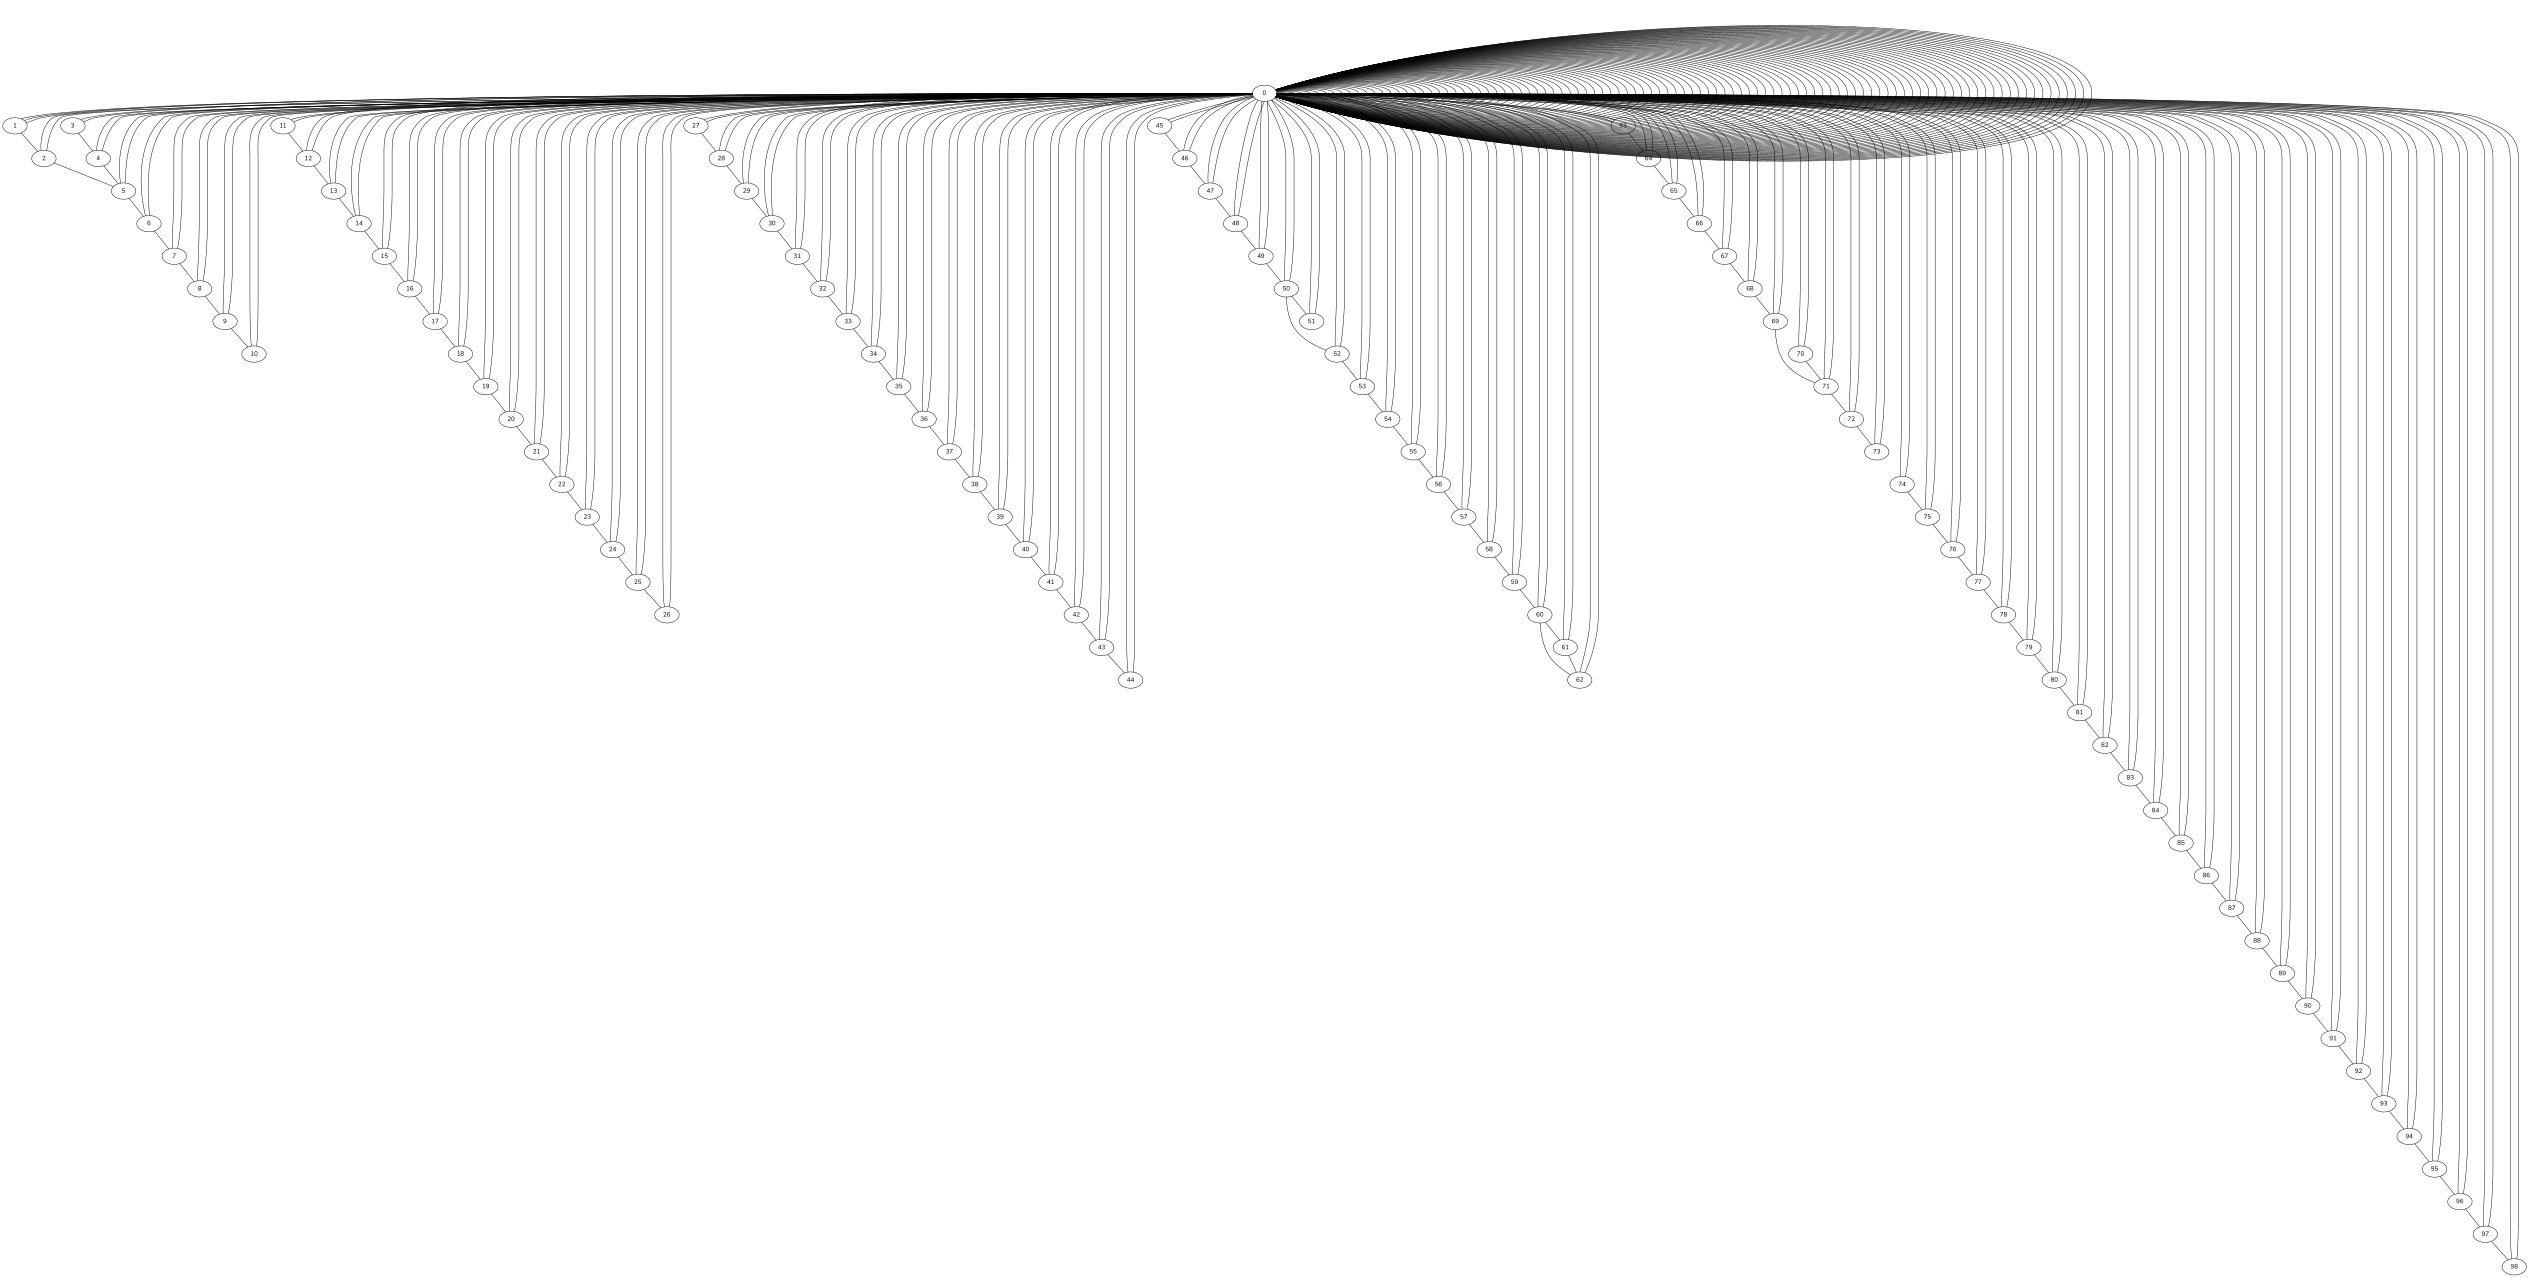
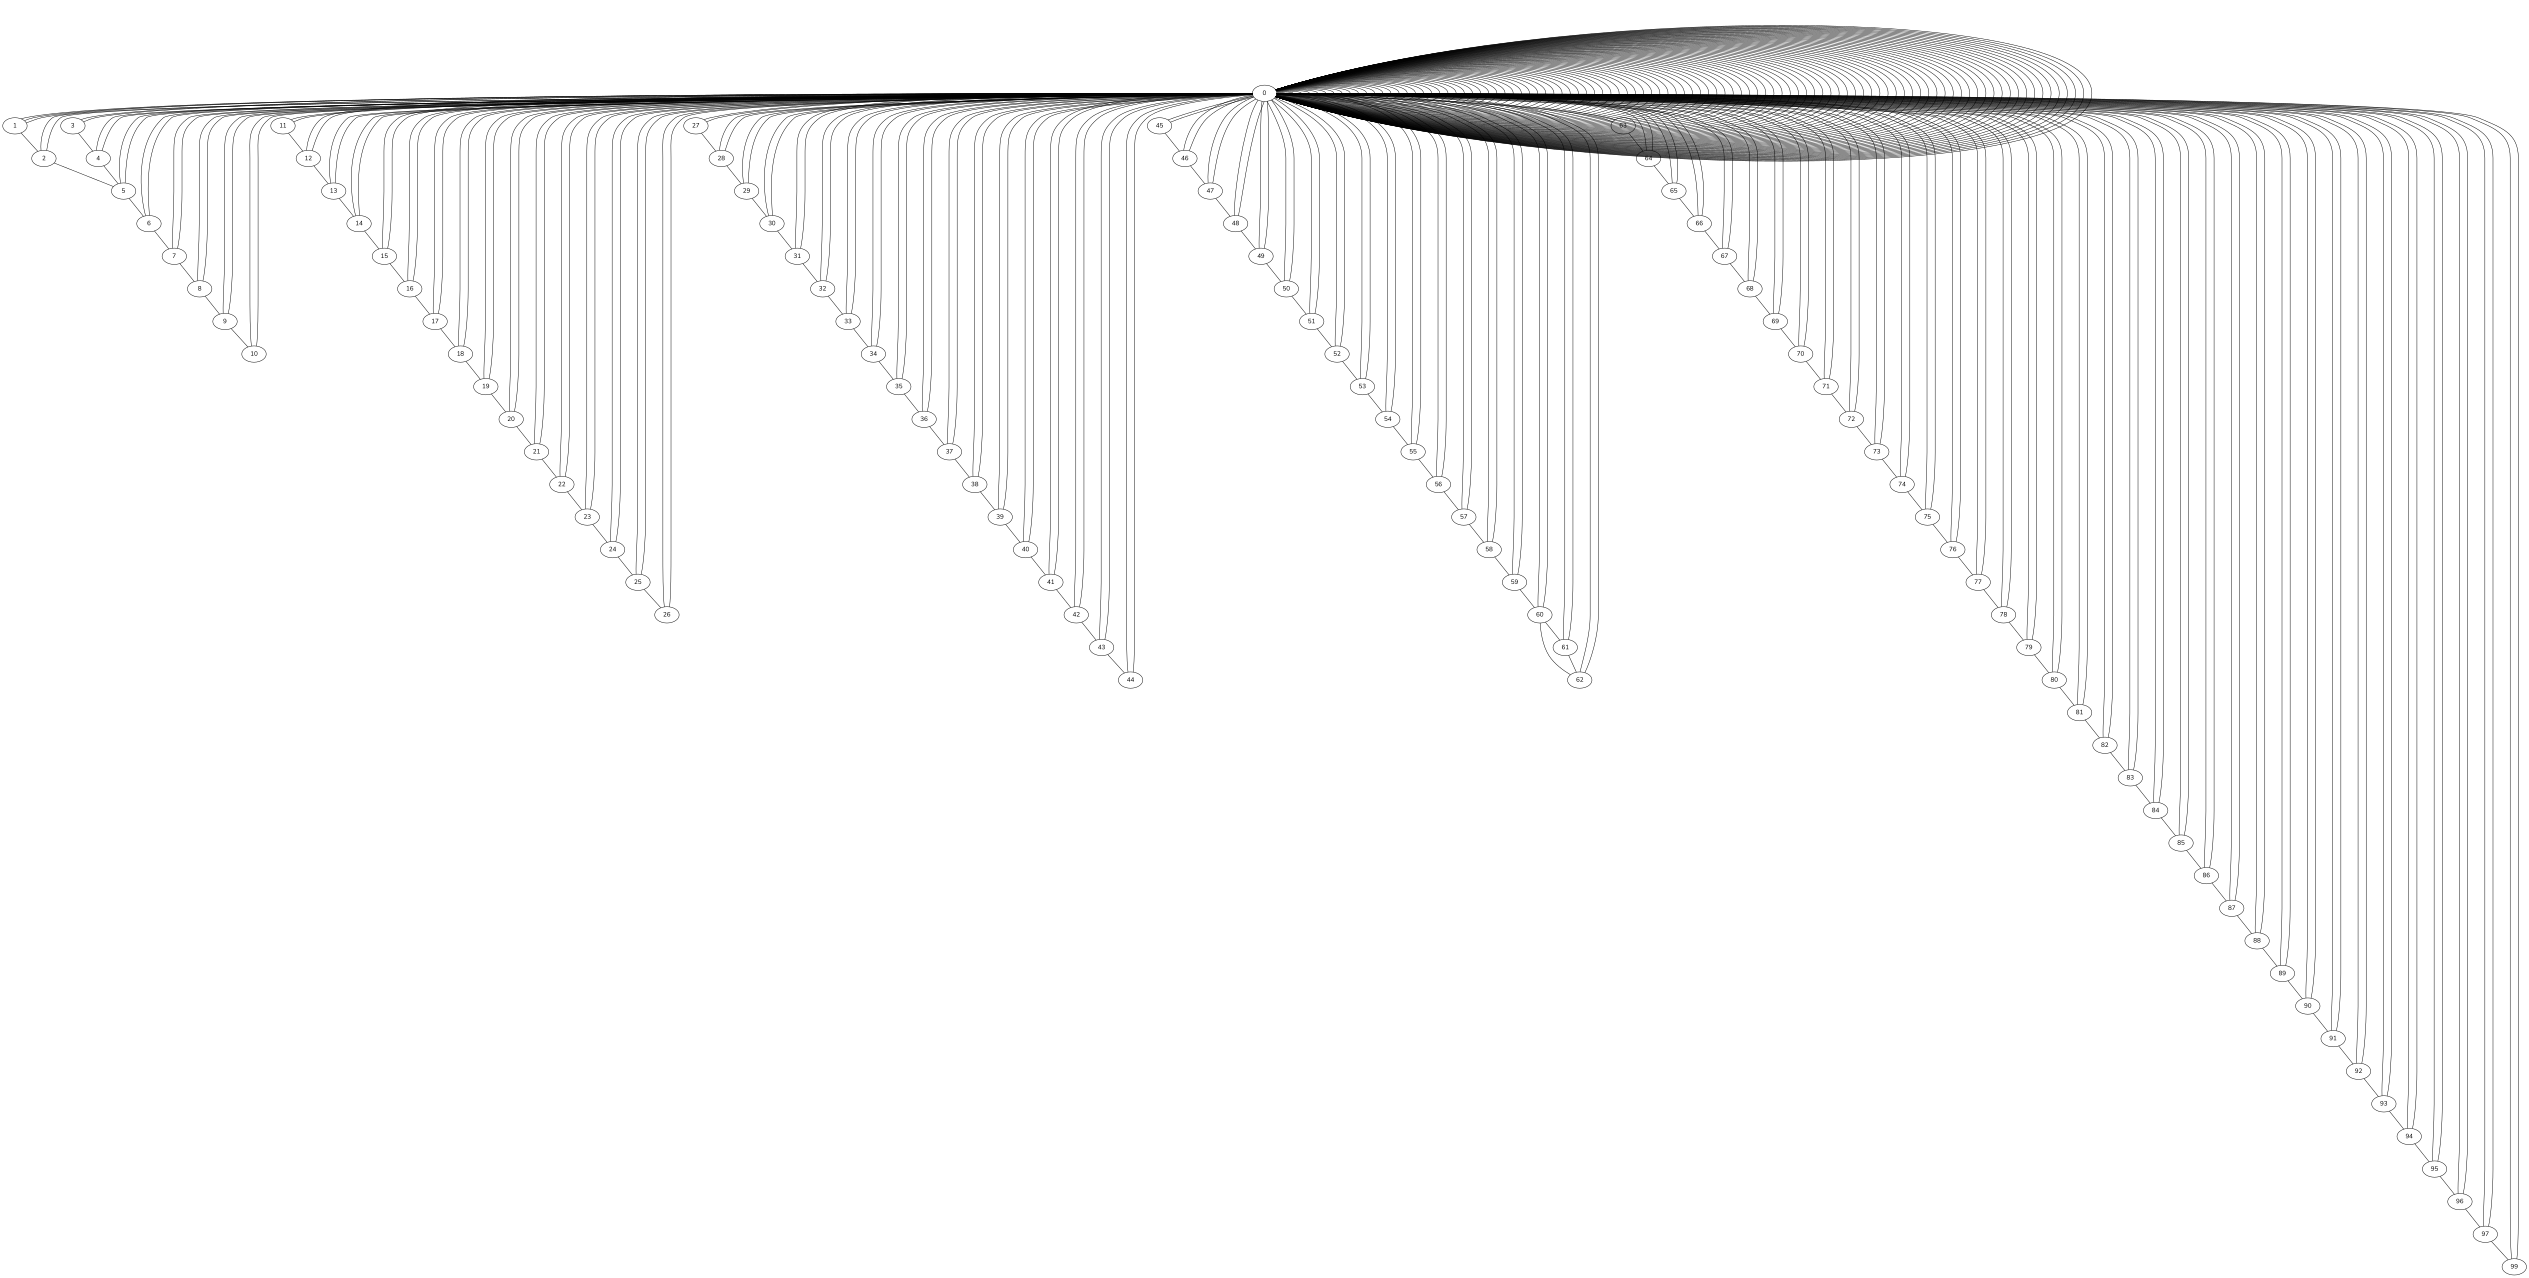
(1296, 331) -> (1324, 338)
(1785, 363) -> (1788, 338)
none -> (1889, 468)
(2514, 1267) -> (2514, 1267)
